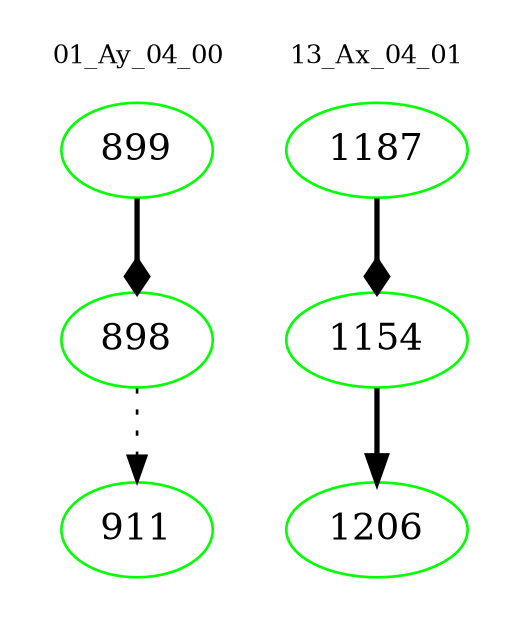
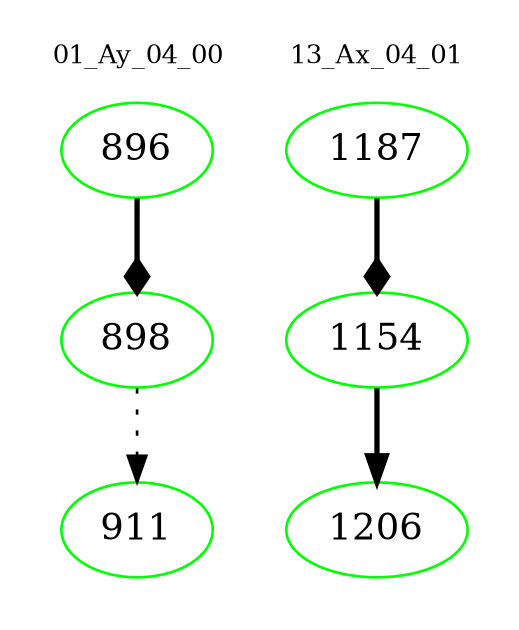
(137, 150) -> (137, 150)
